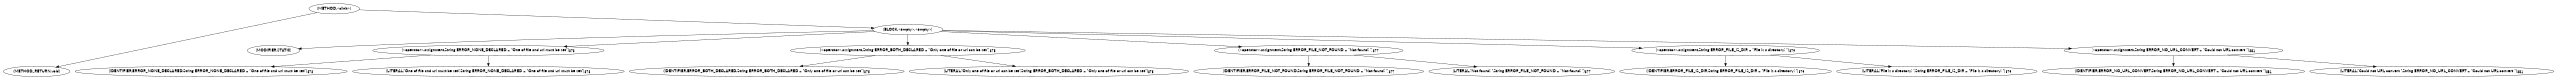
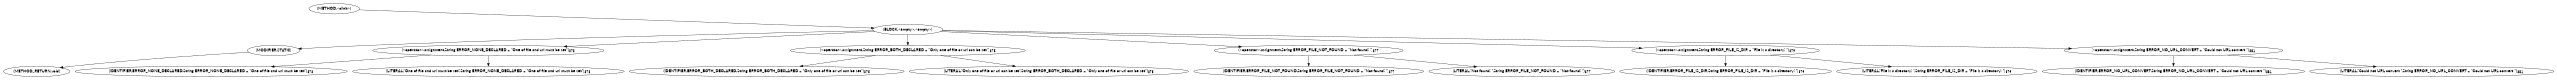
(188, 40) -> (156, 59)
